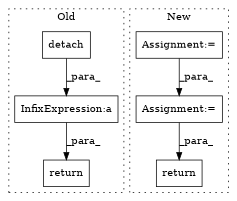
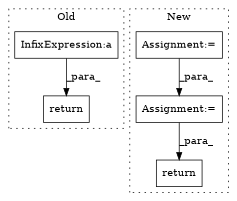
(66, 45) -> none
